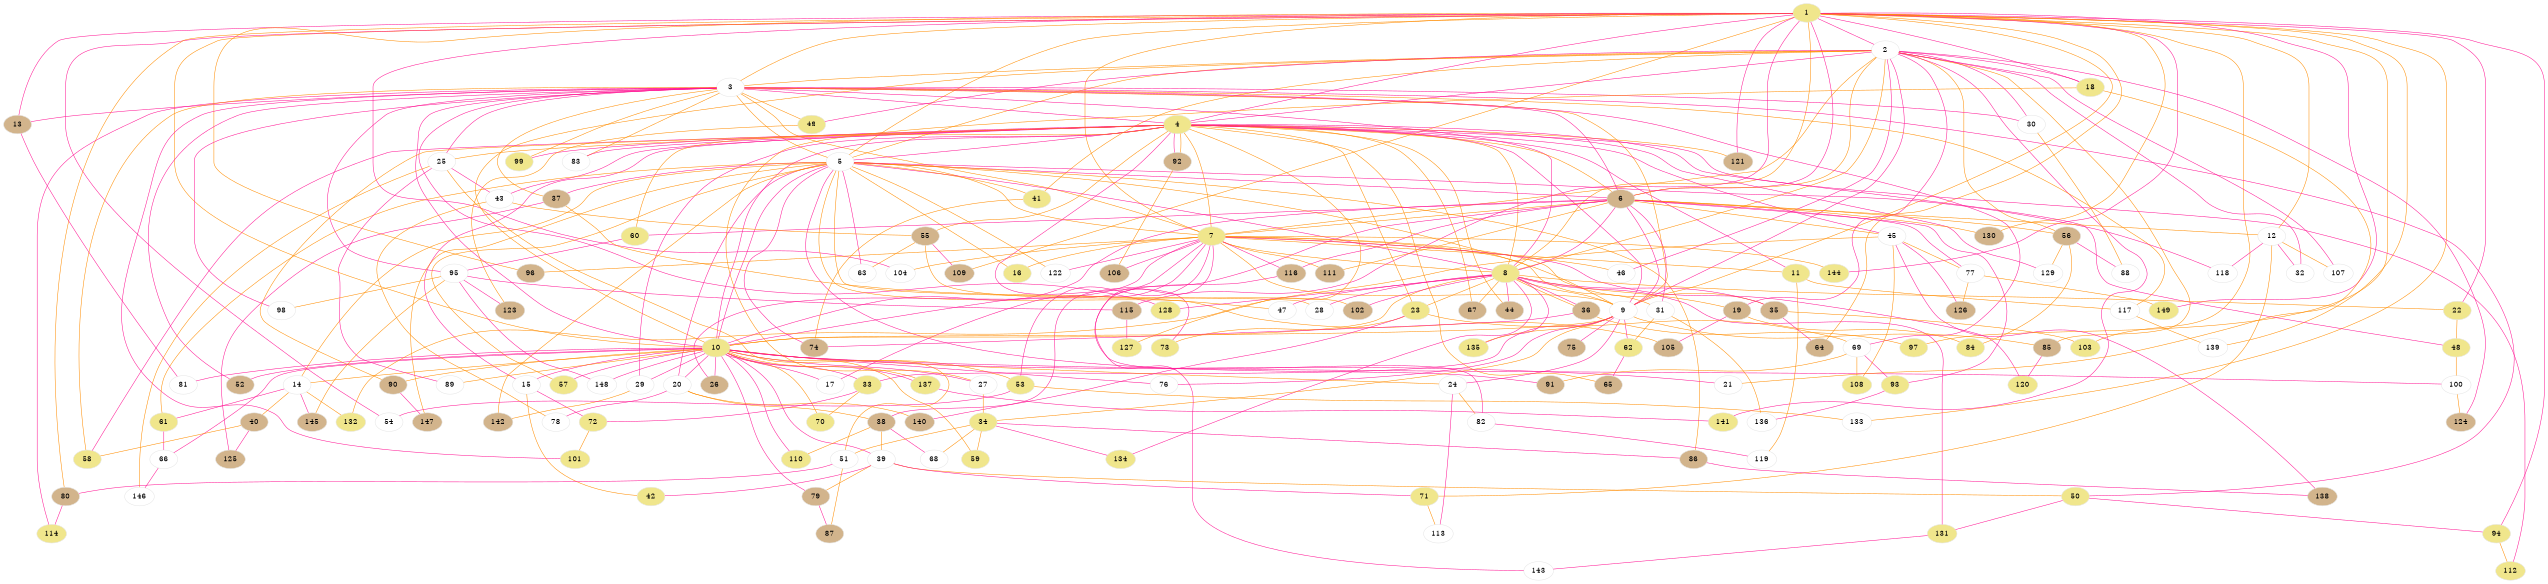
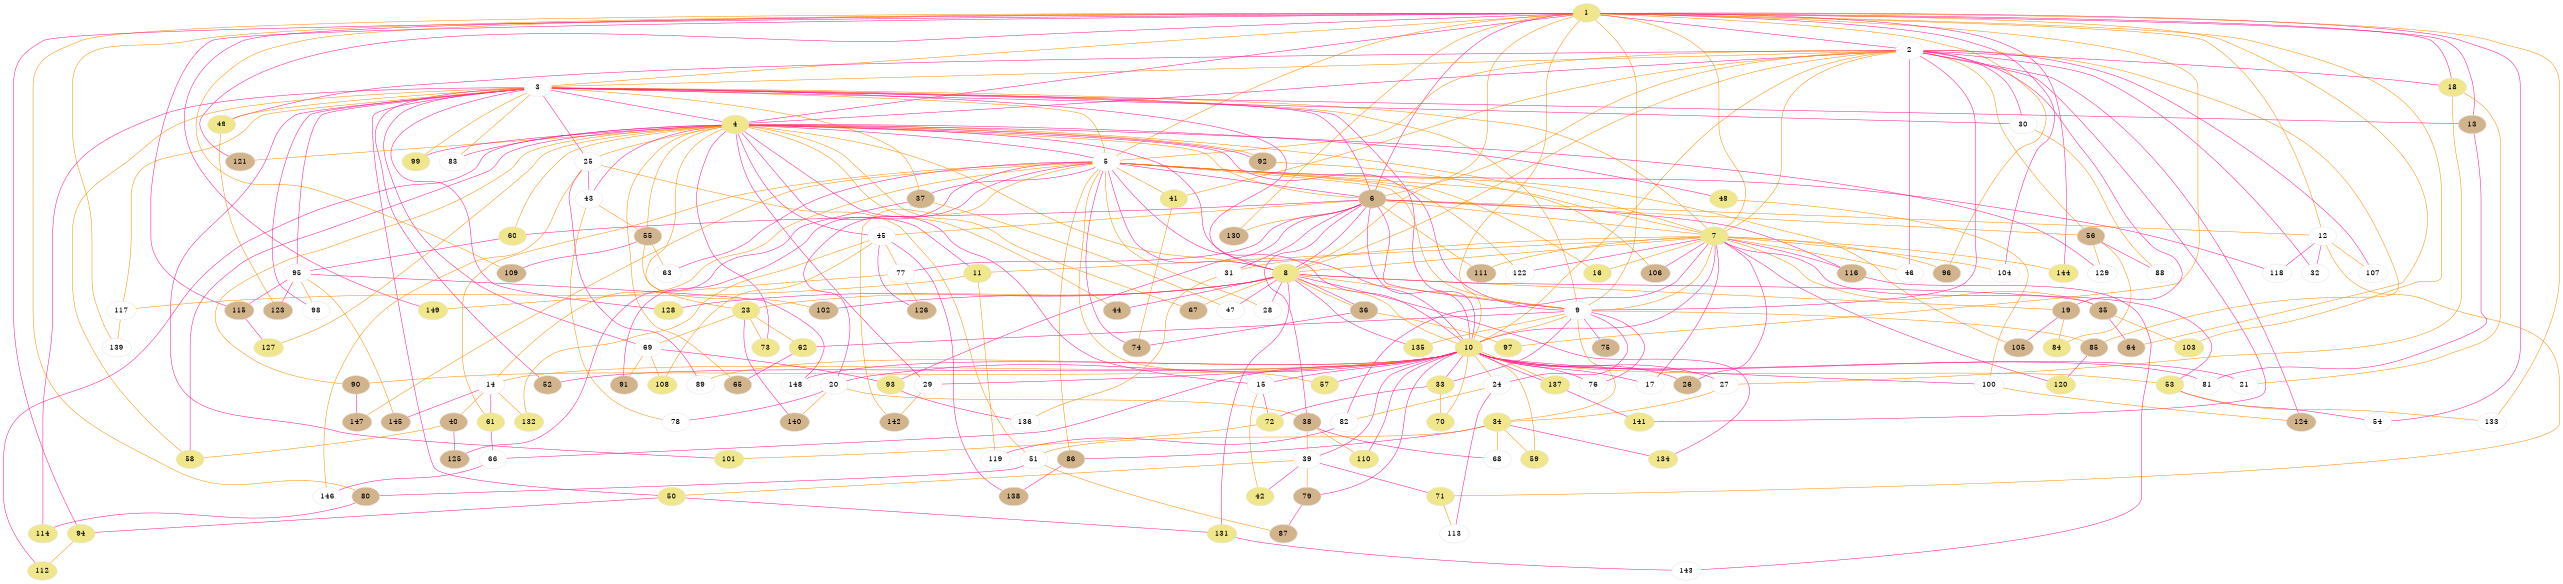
(2457, 311) -> none
(1642, 332) -> (775, 329)
